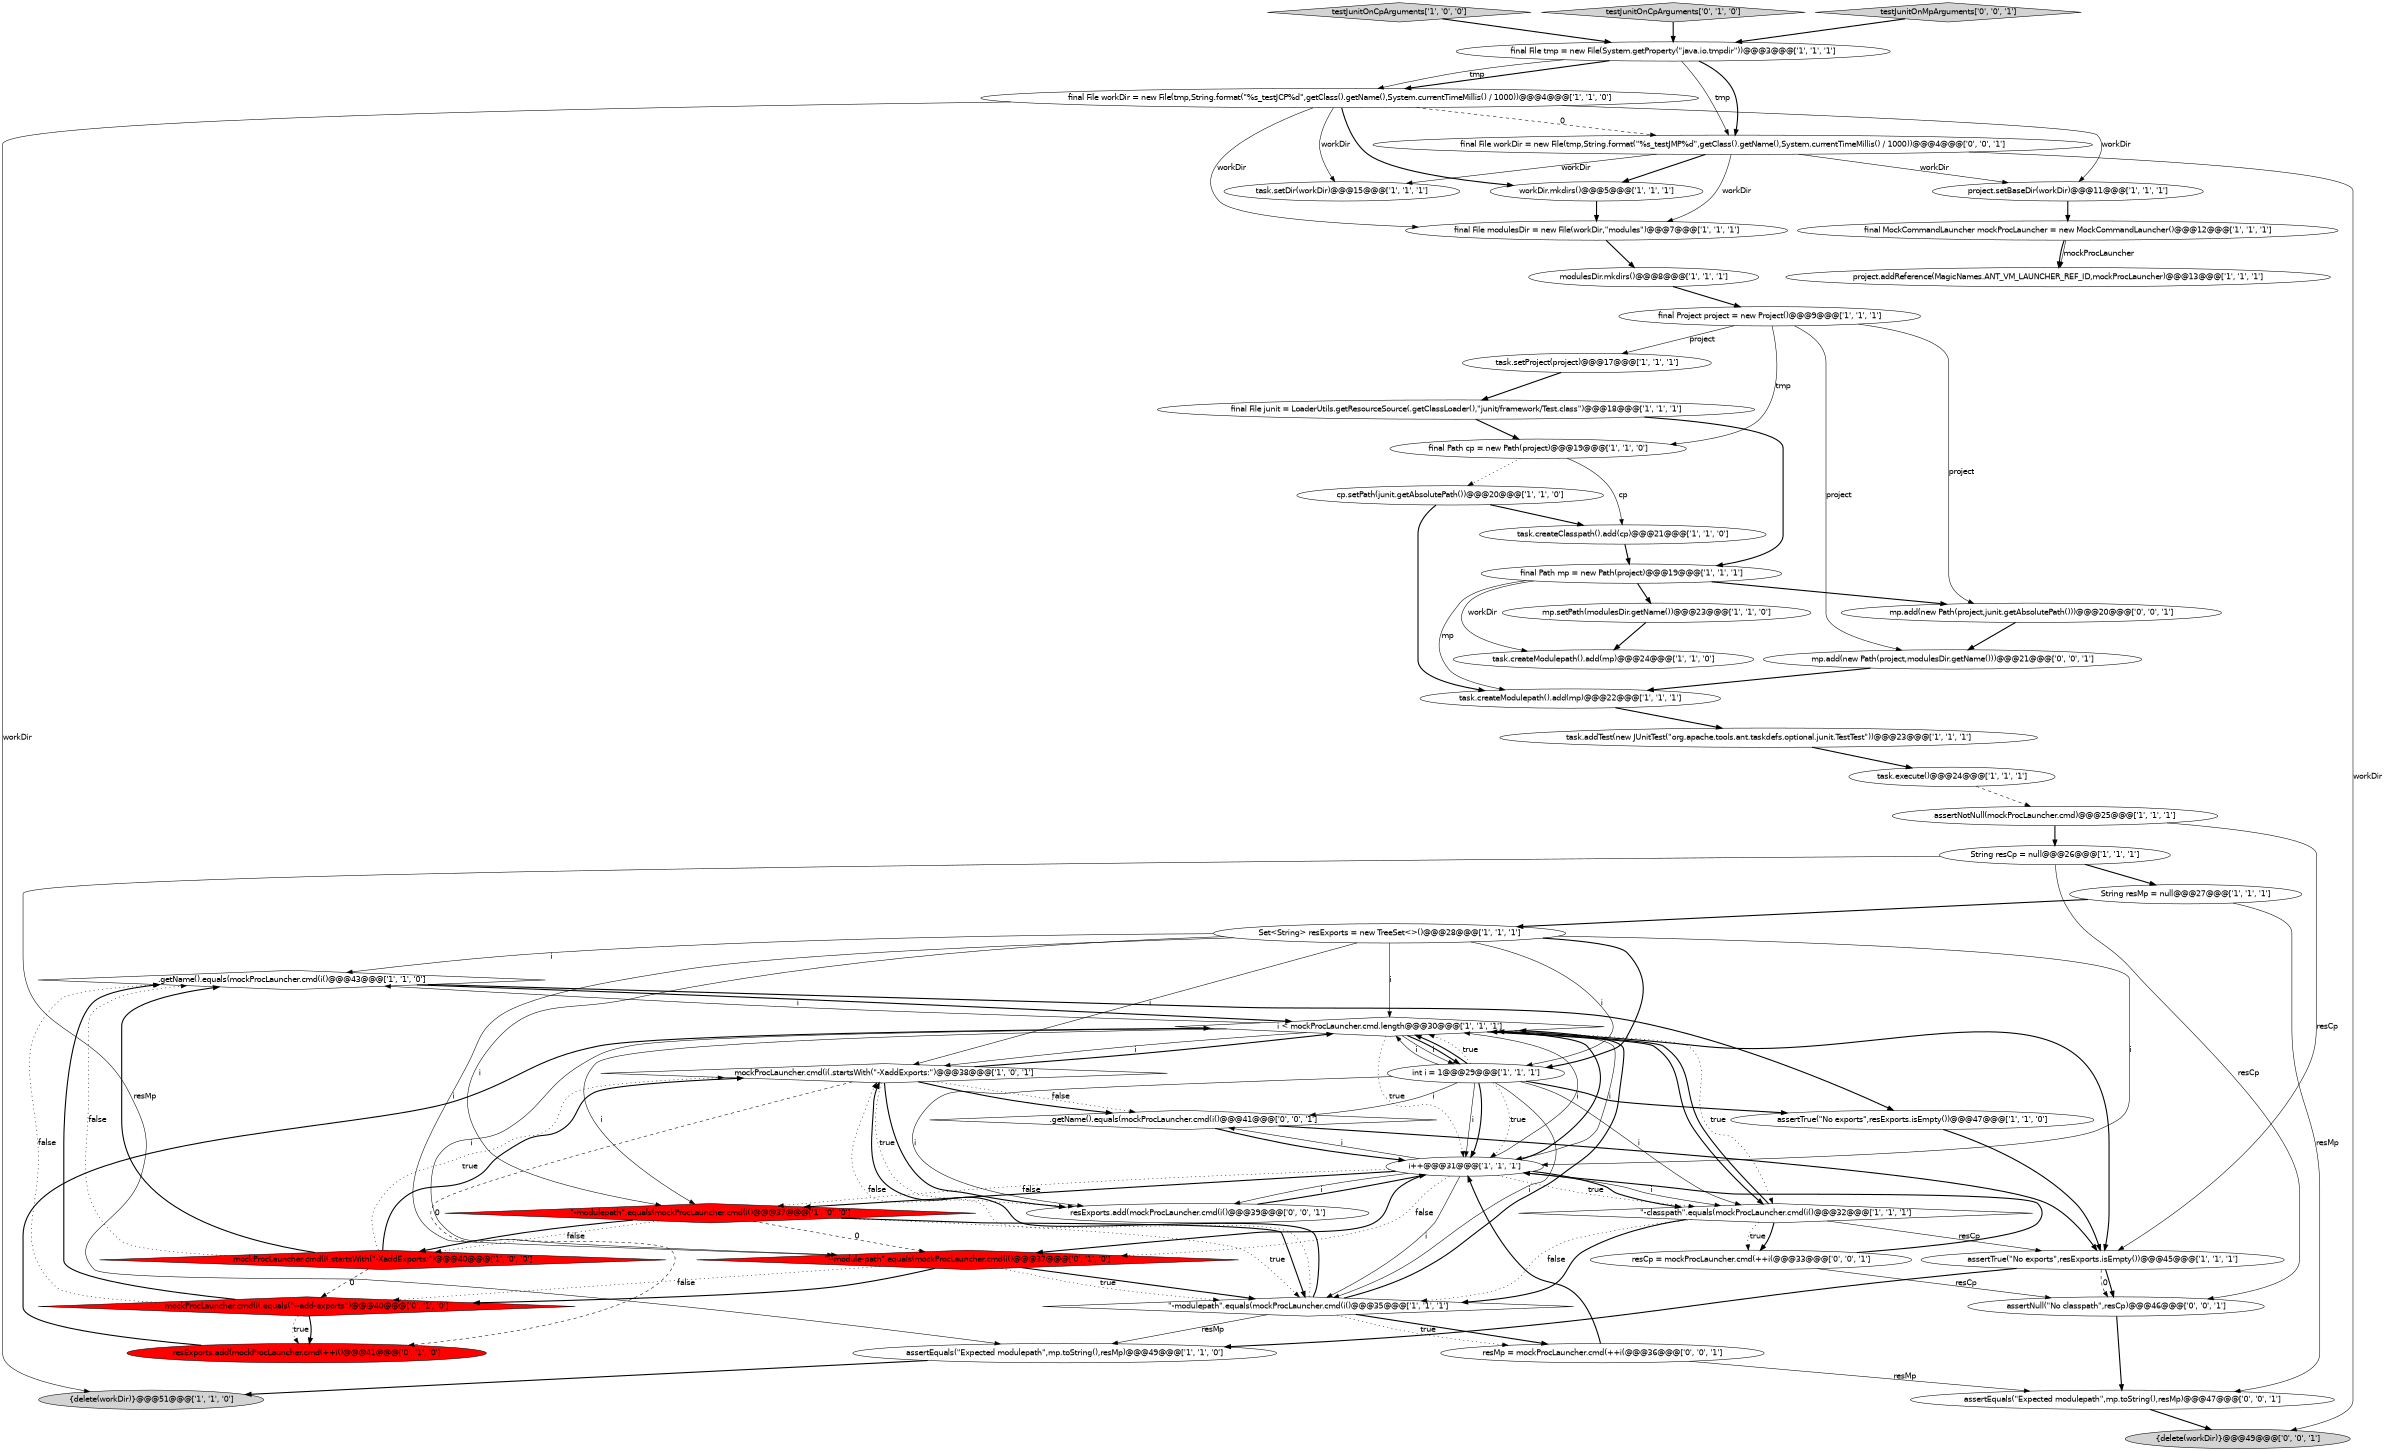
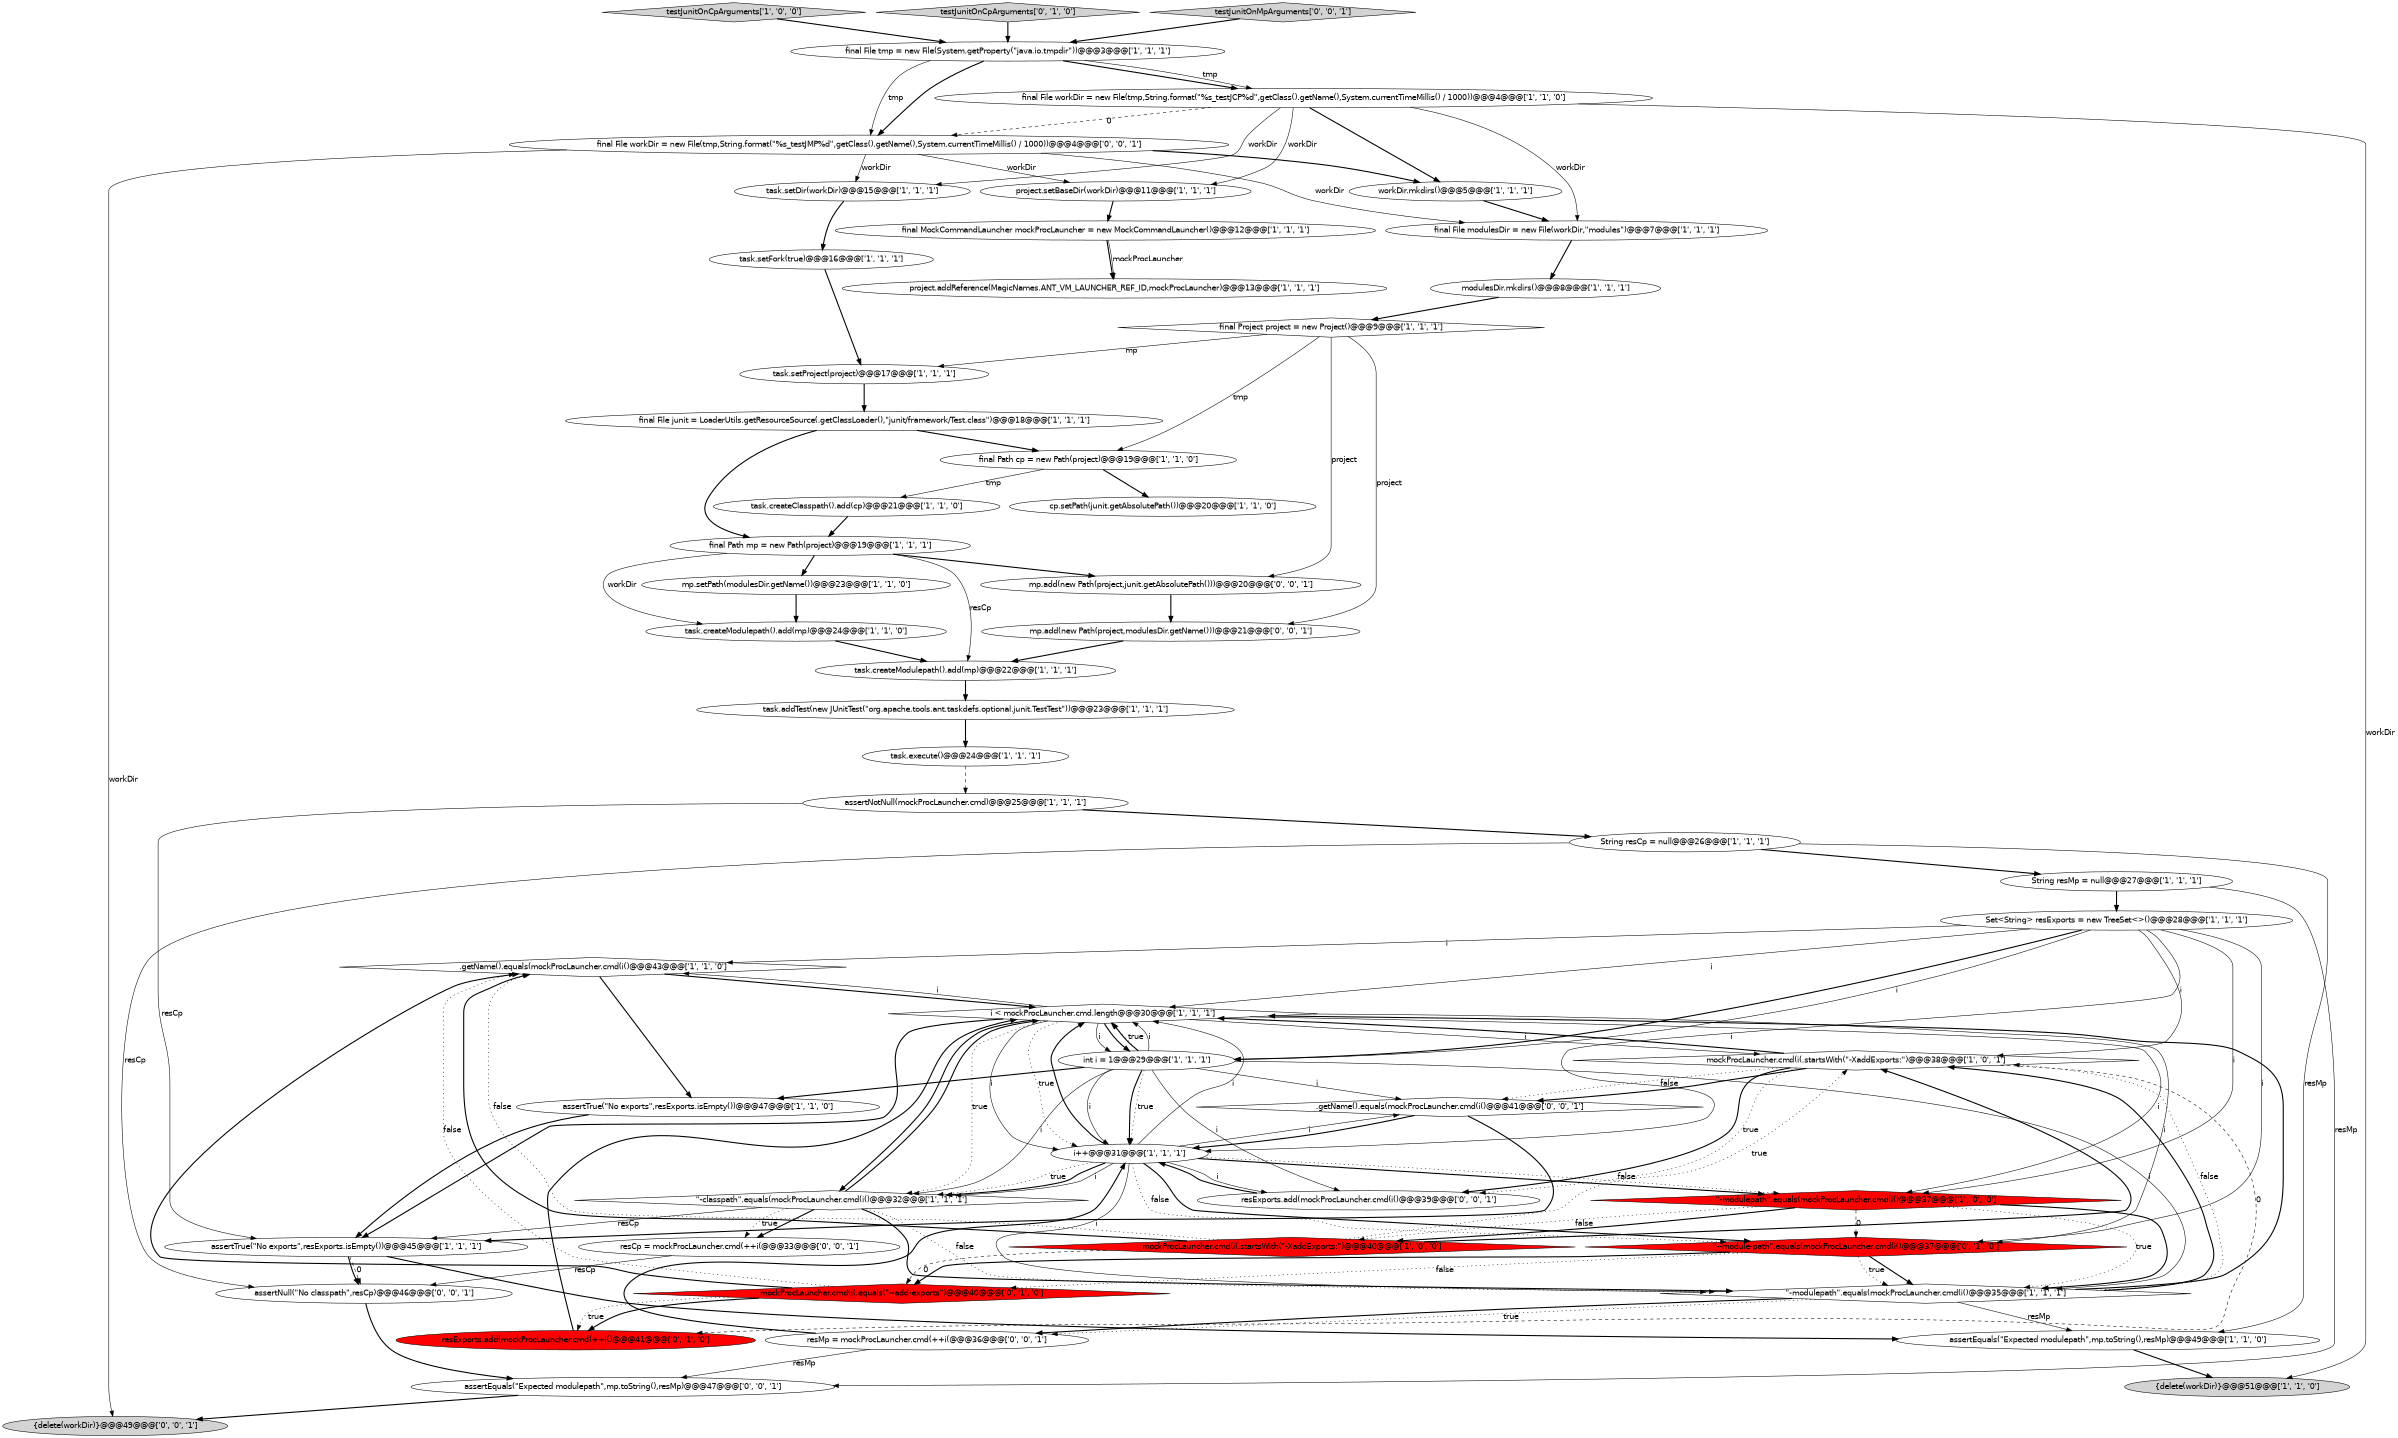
none -> (821, 259)
(1770, 316) -> (1331, 328)
(1702, 340) -> (1131, 351)
(1497, 471) -> (1123, 482)
(1623, 495) -> (993, 483)
(1534, 514) -> none
(1418, 615) -> (878, 651)
(1448, 636) -> (980, 608)
(1886, 1195) -> none
